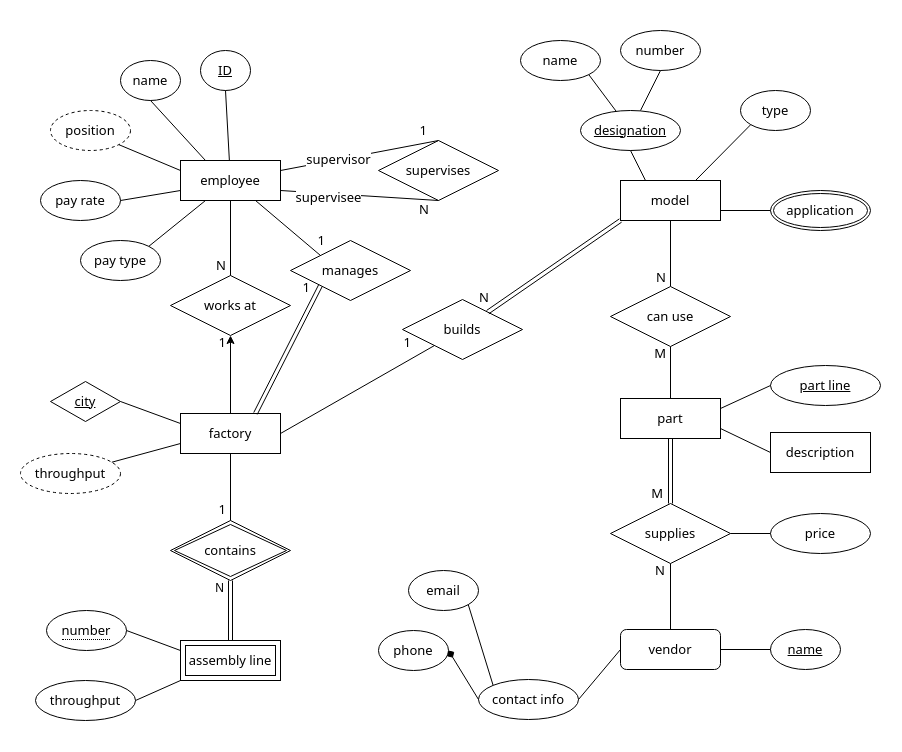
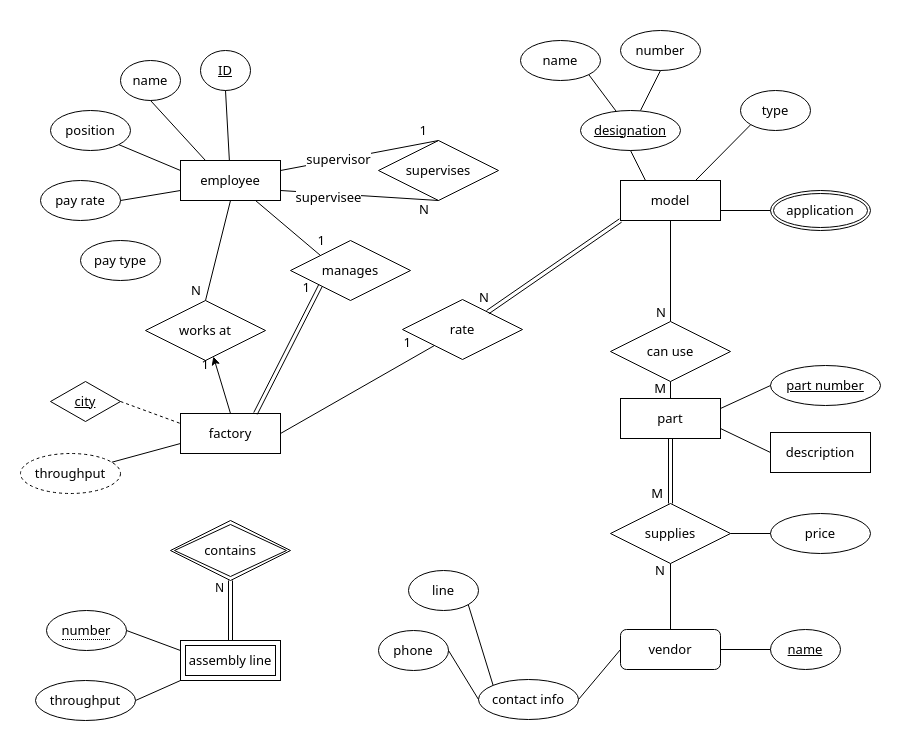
(91, 131) -> (91, 131)
(177, 223) -> none
(231, 306) -> (206, 331)
(671, 317) -> (671, 352)
(463, 330) -> (463, 330)
(826, 386) -> (826, 386)
(149, 412) -> (149, 412)
(231, 487) -> none
(444, 591) -> (444, 591)
(453, 658) -> (451, 655)
